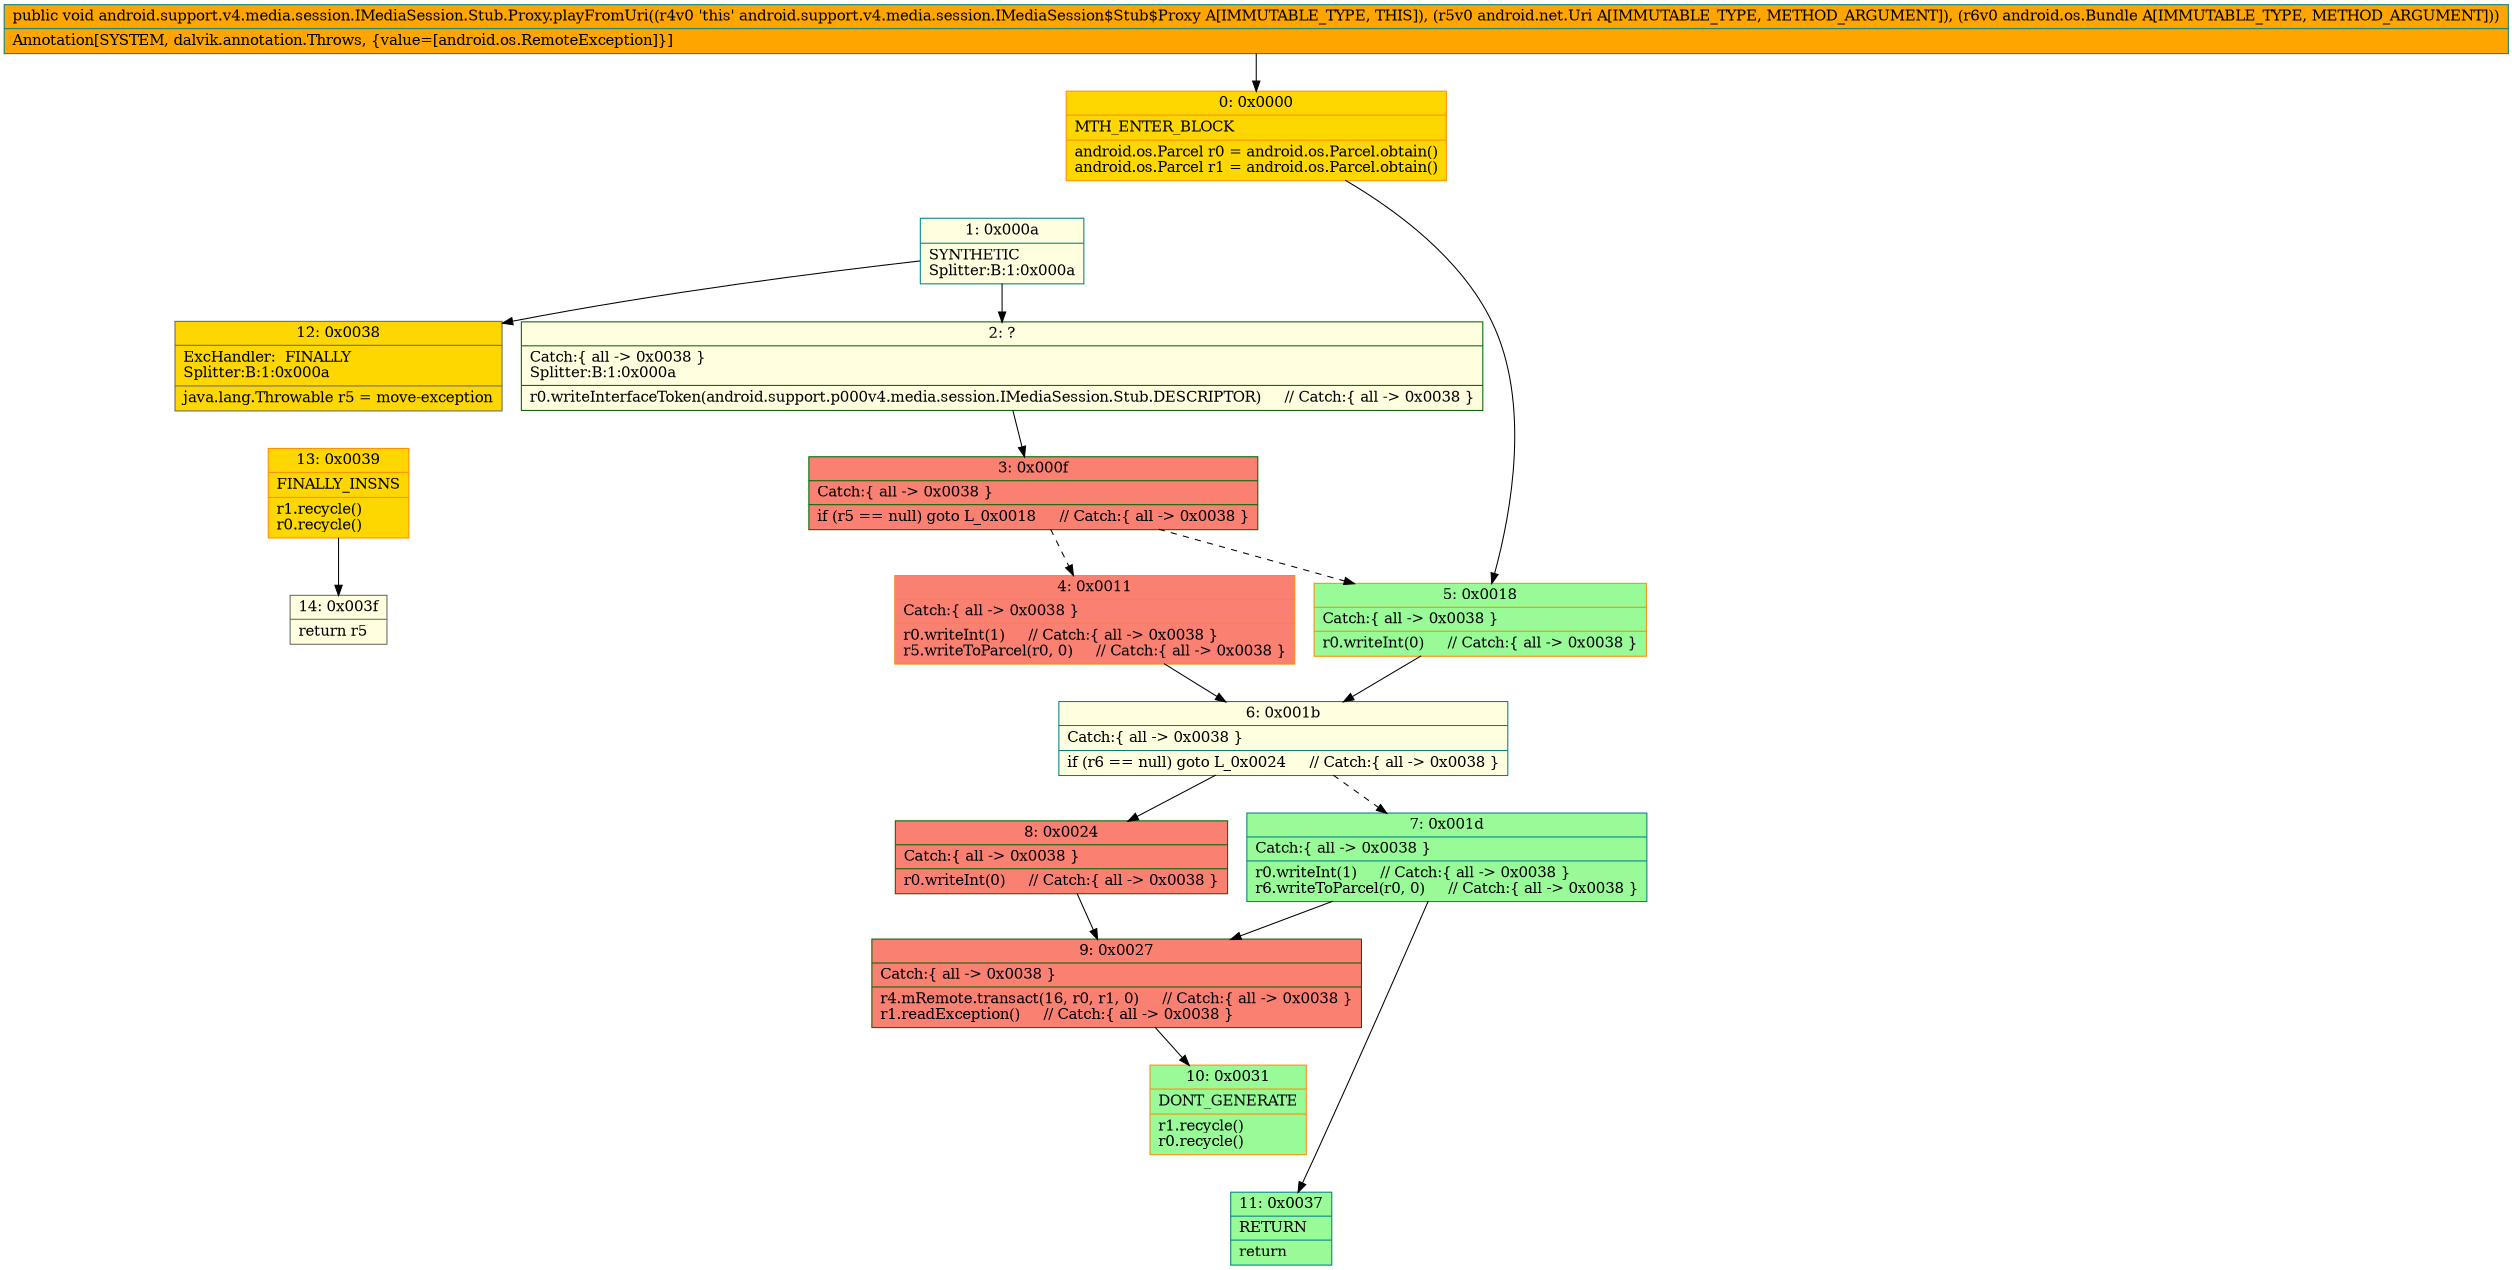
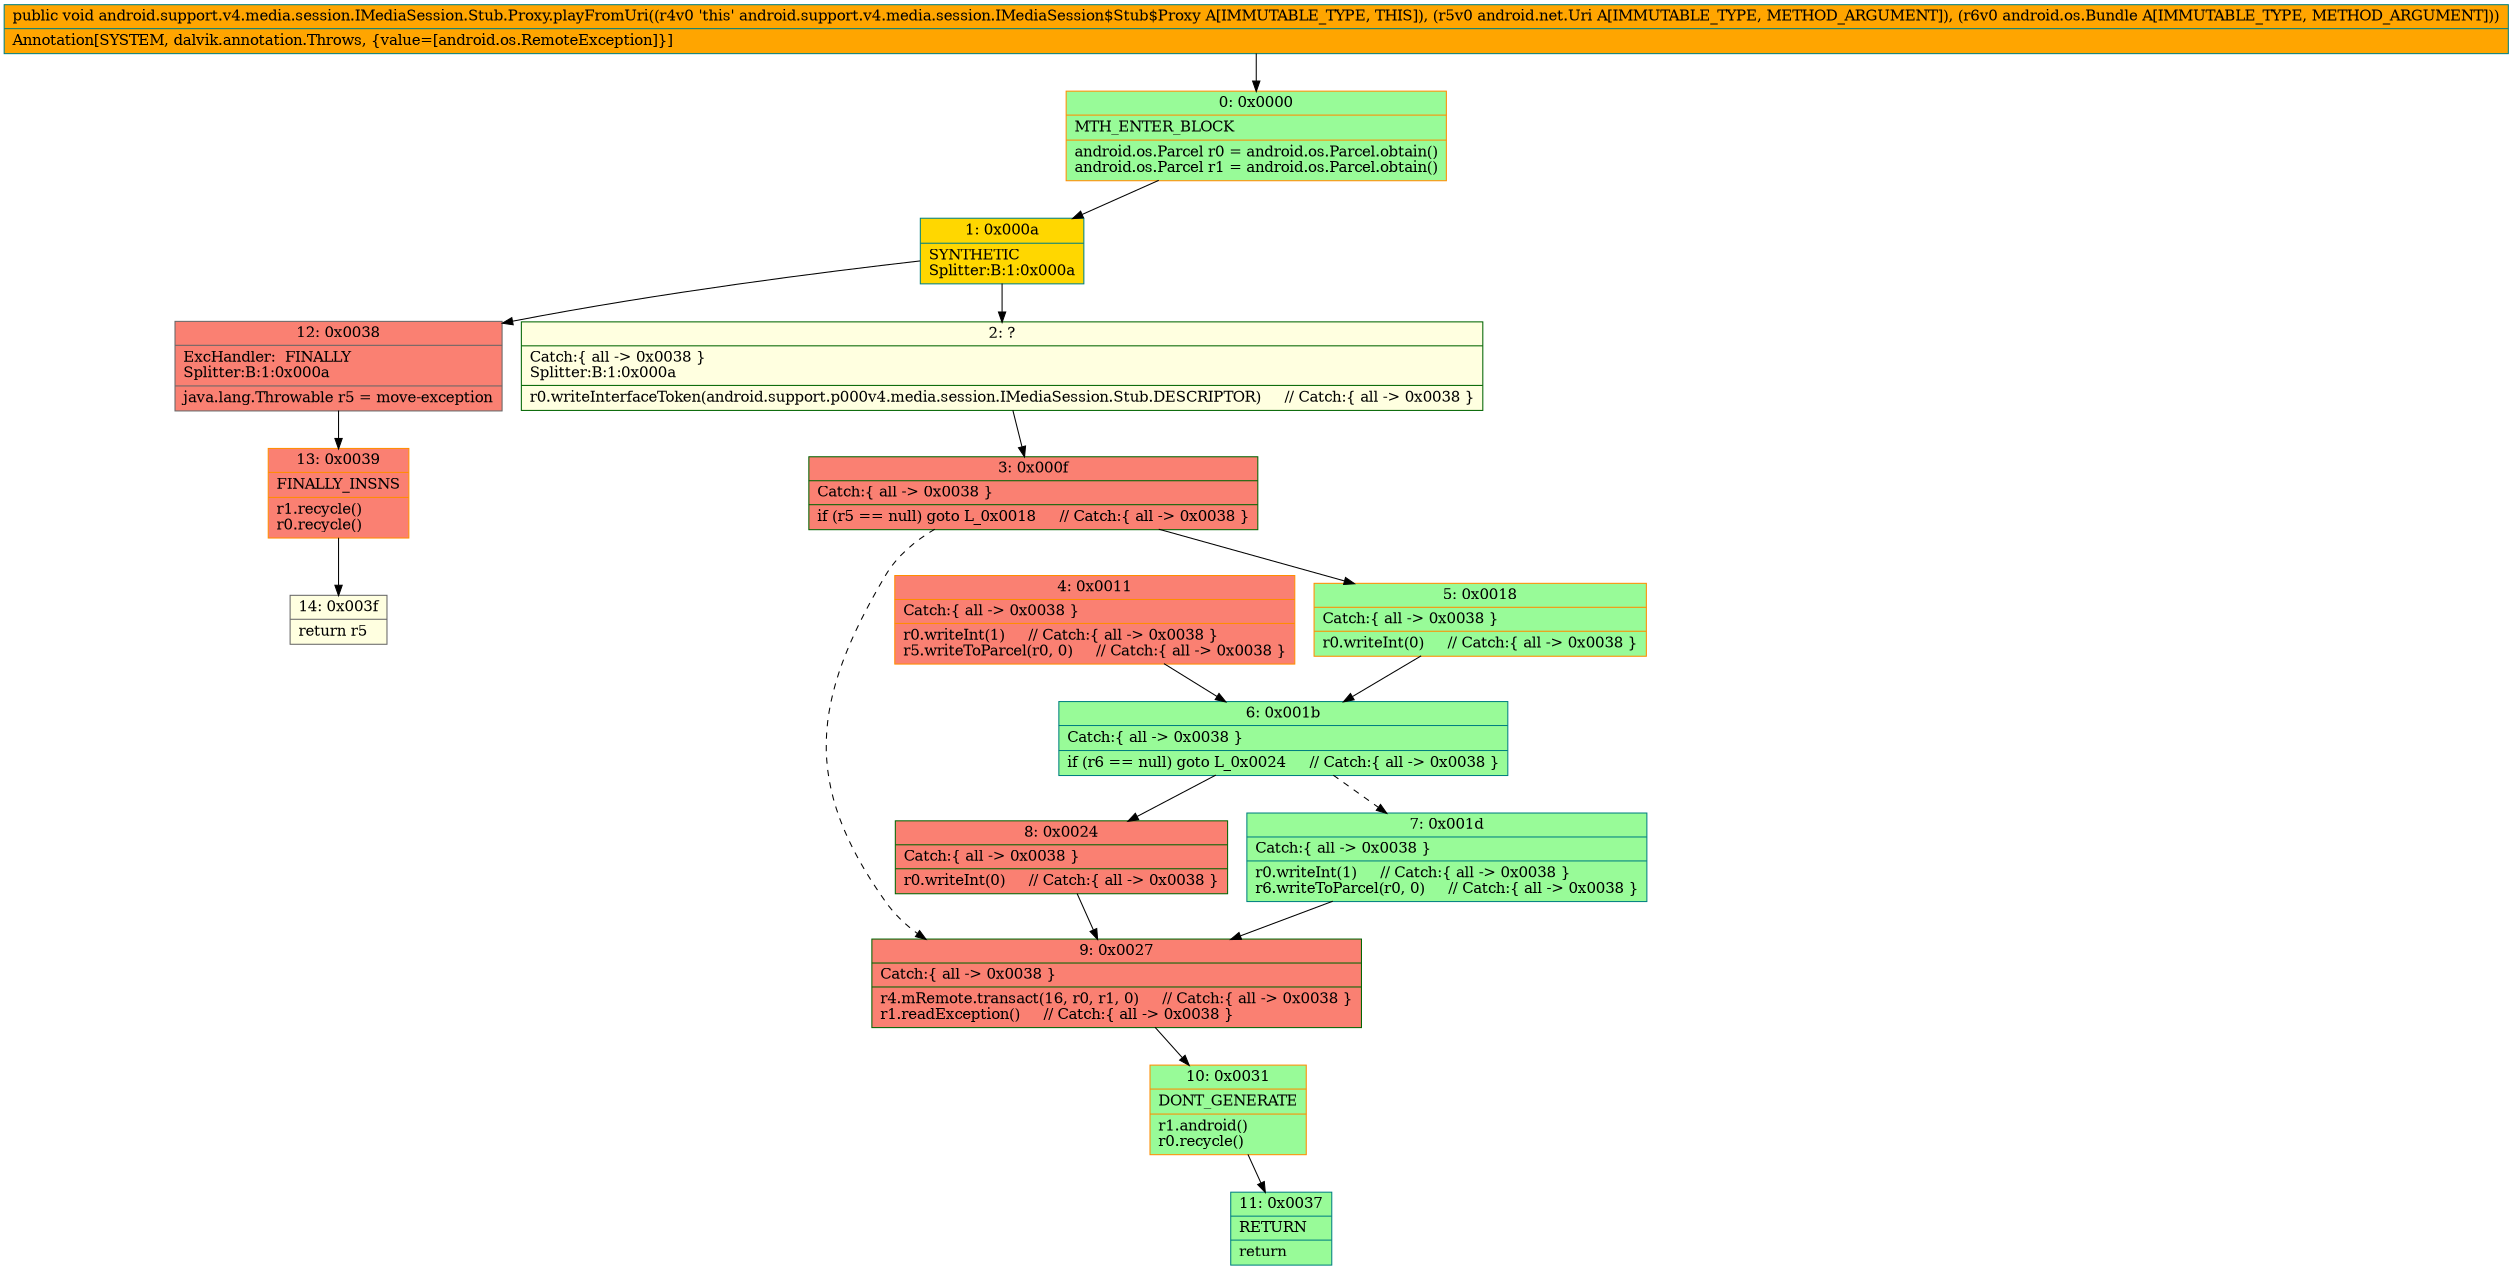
(1256, 136) -> (1256, 136)
(1002, 251) -> (1002, 251)
(1501, 345) -> (1120, 197)
(339, 366) -> (339, 366)
none -> (339, 424)
(339, 493) -> (339, 493)
(1060, 548) -> (828, 728)
(1252, 555) -> (1252, 555)
(1283, 739) -> (1283, 739)
(1366, 1042) -> (1254, 1169)
(1201, 1126) -> (1203, 1126)
